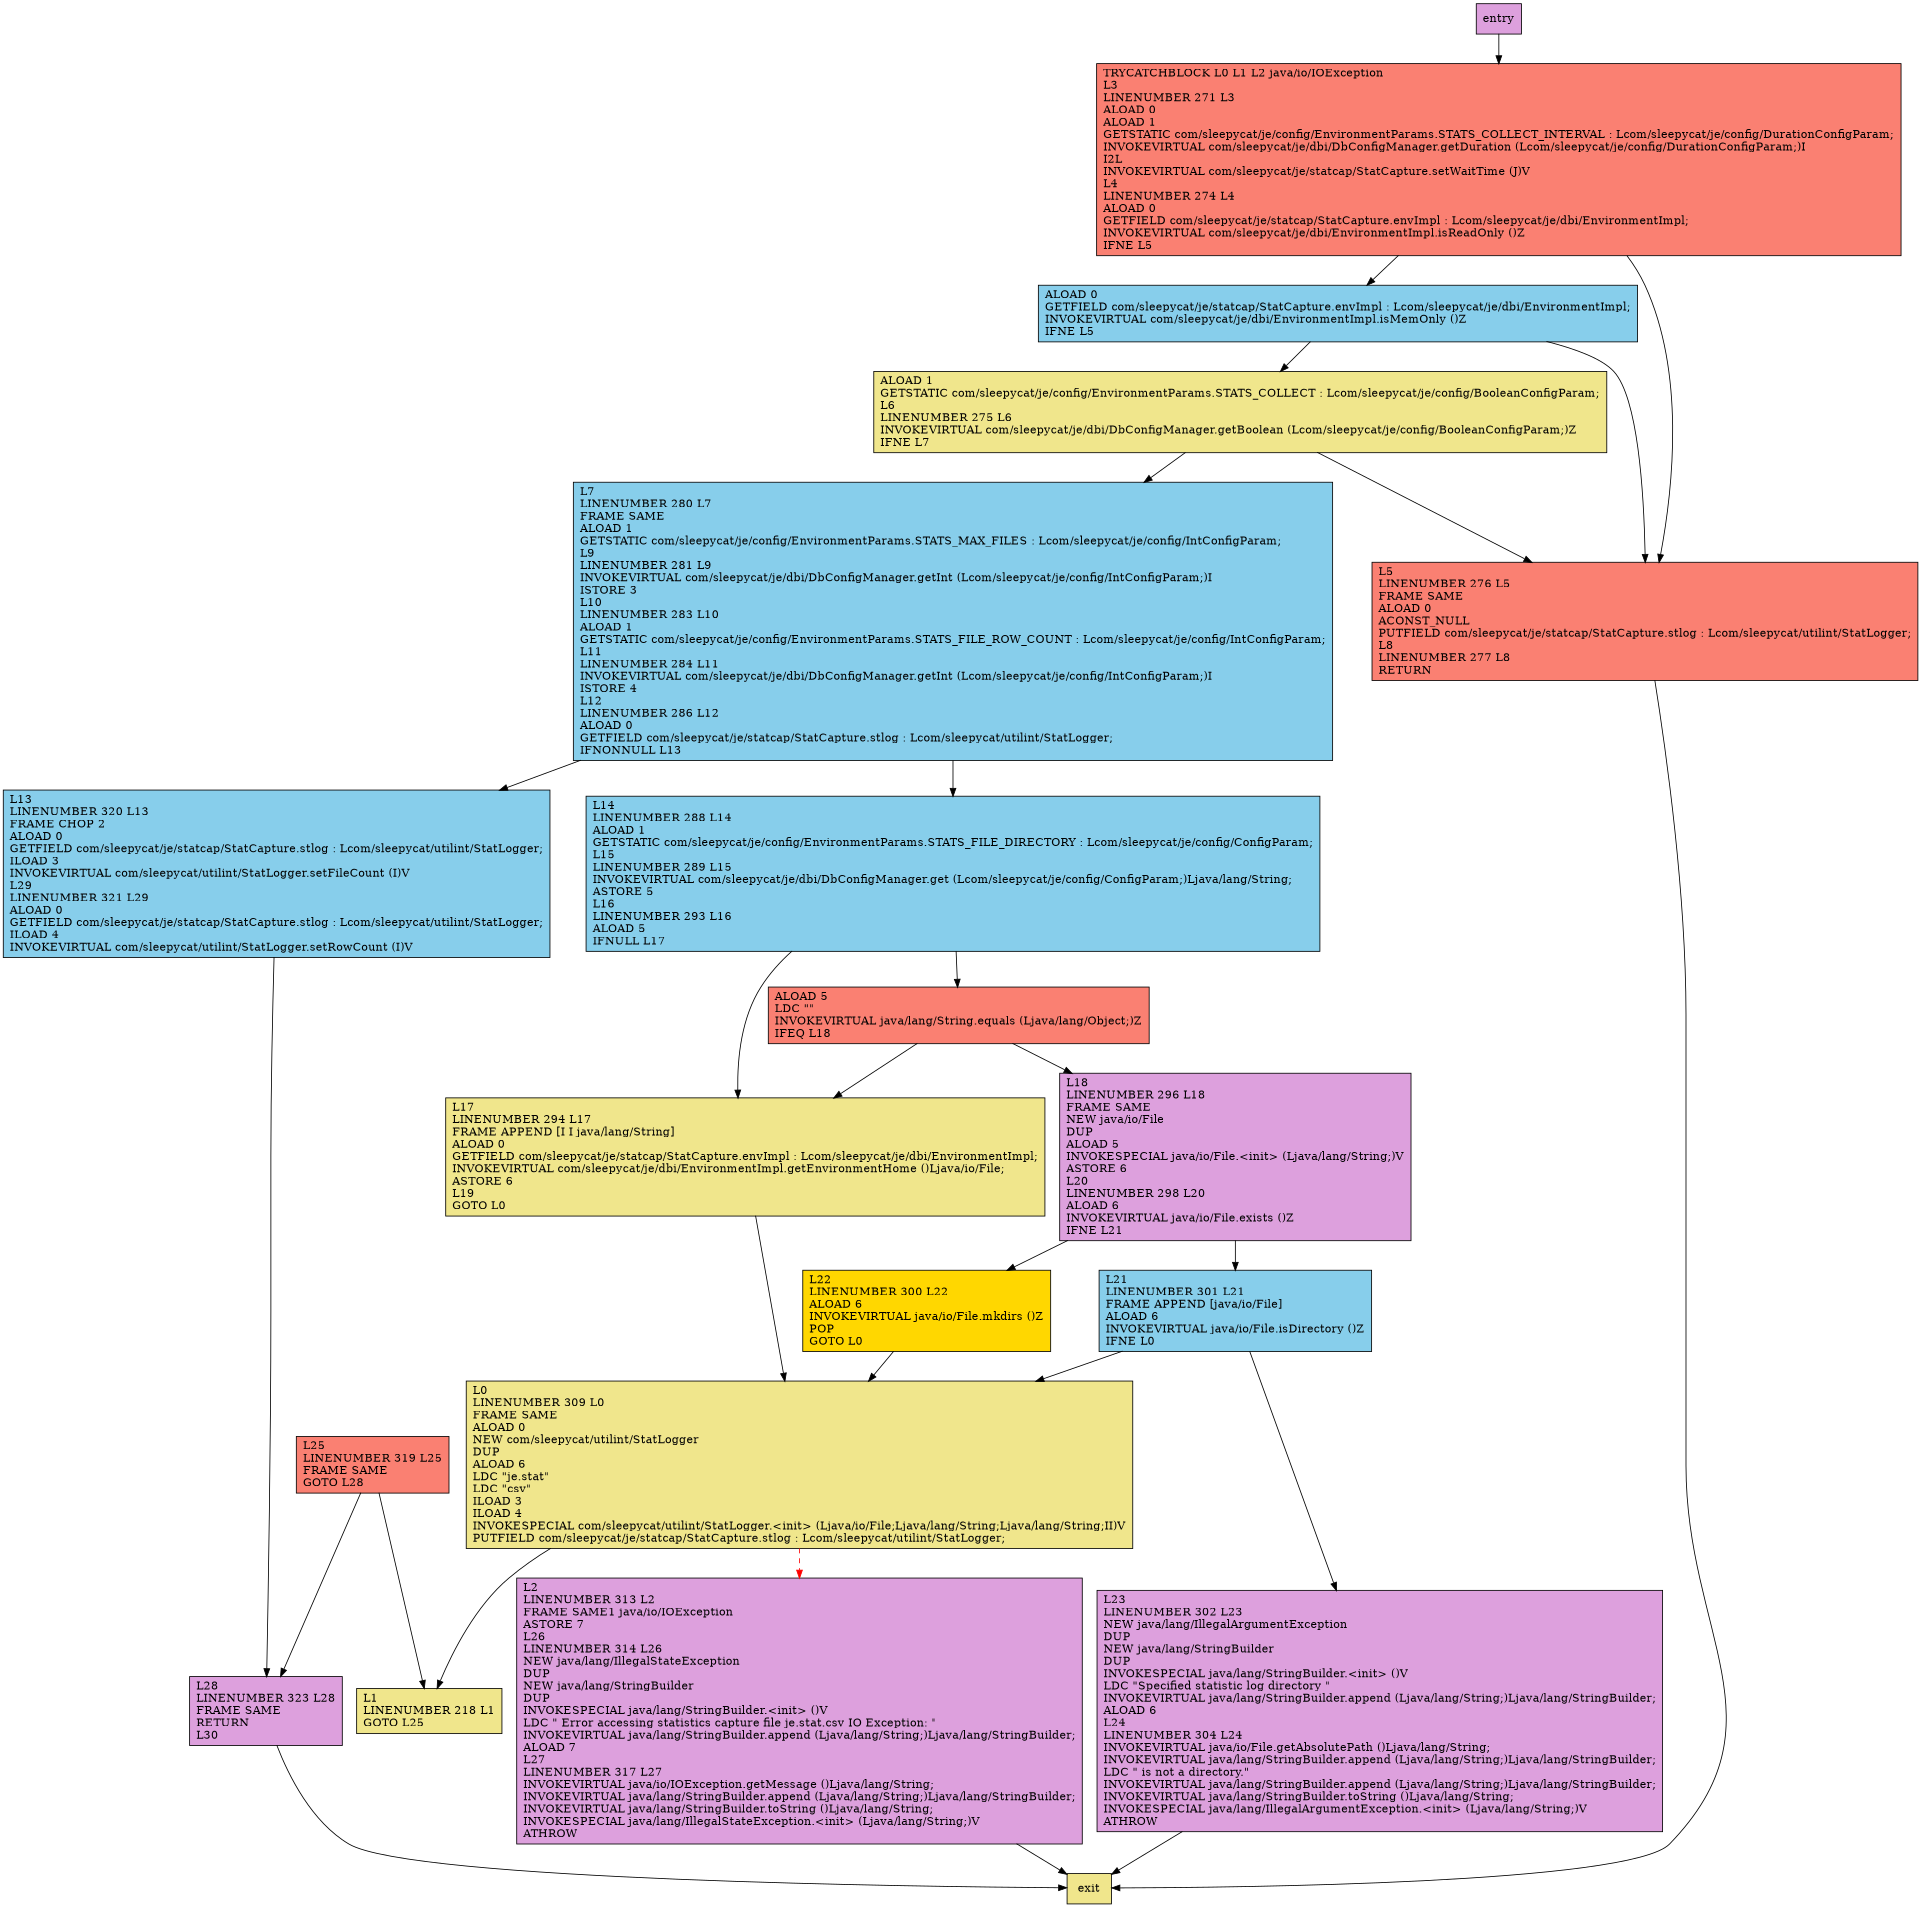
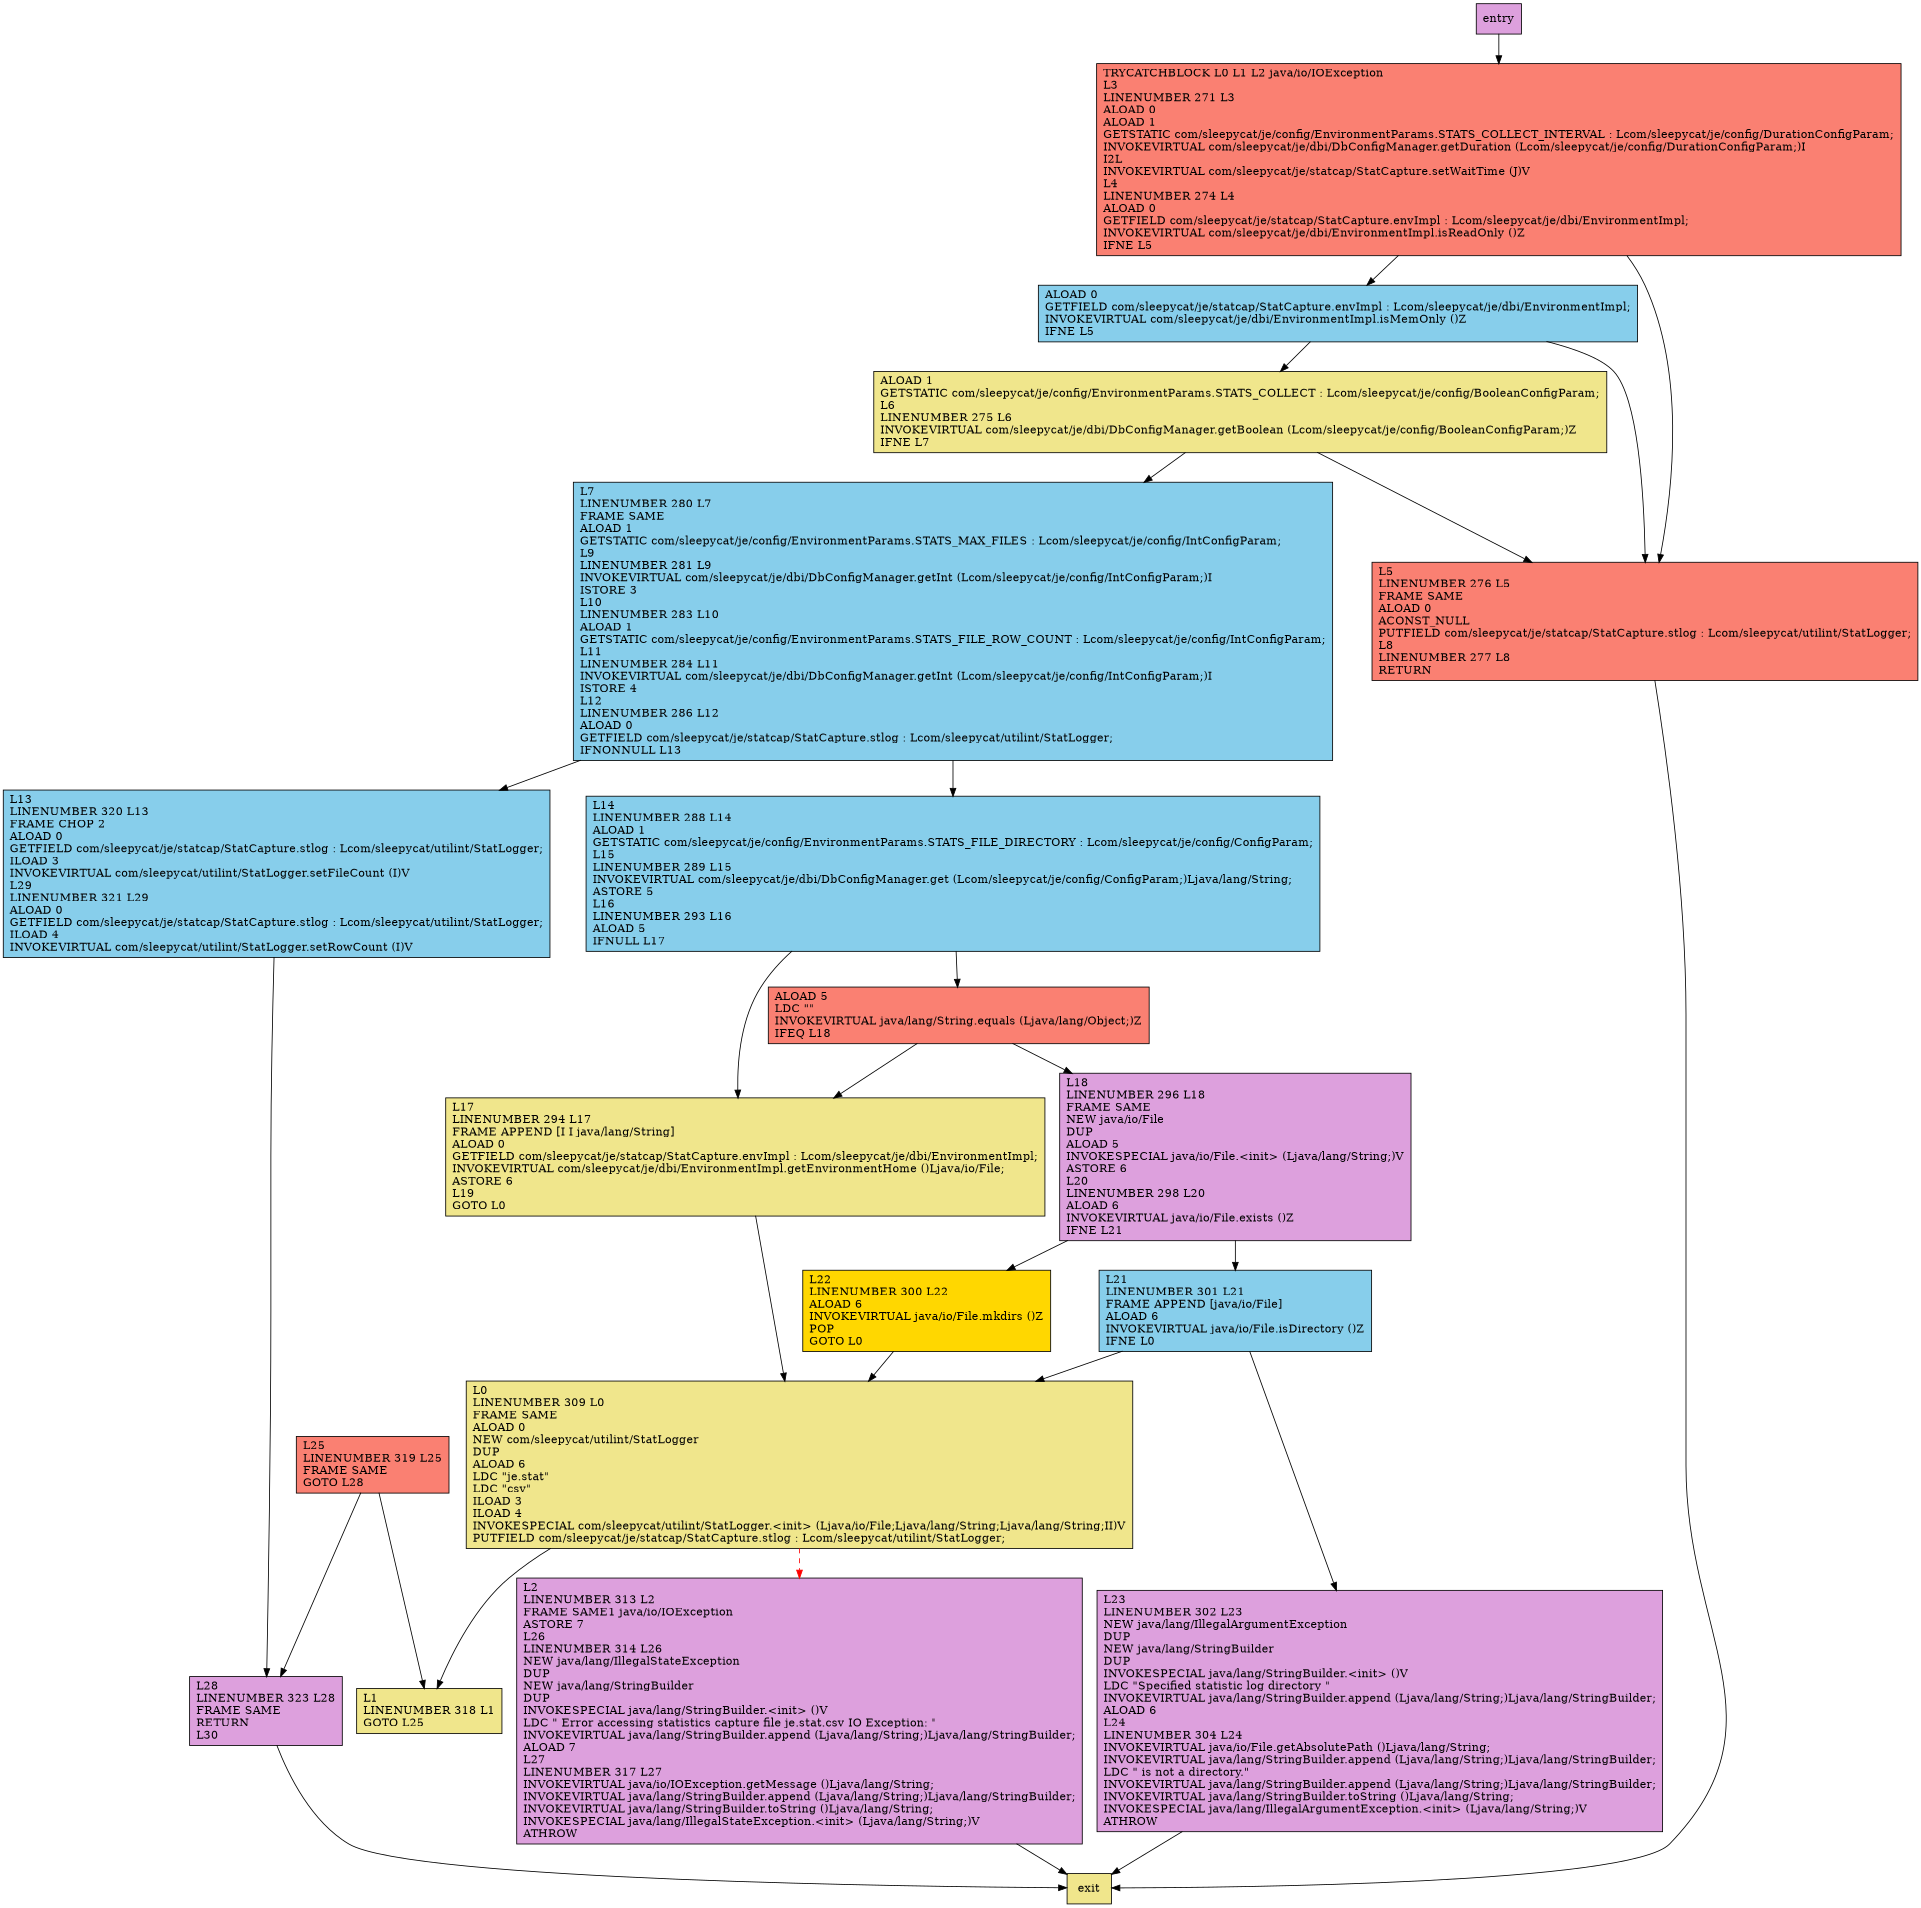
(429, 1711) -> (429, 1711)
